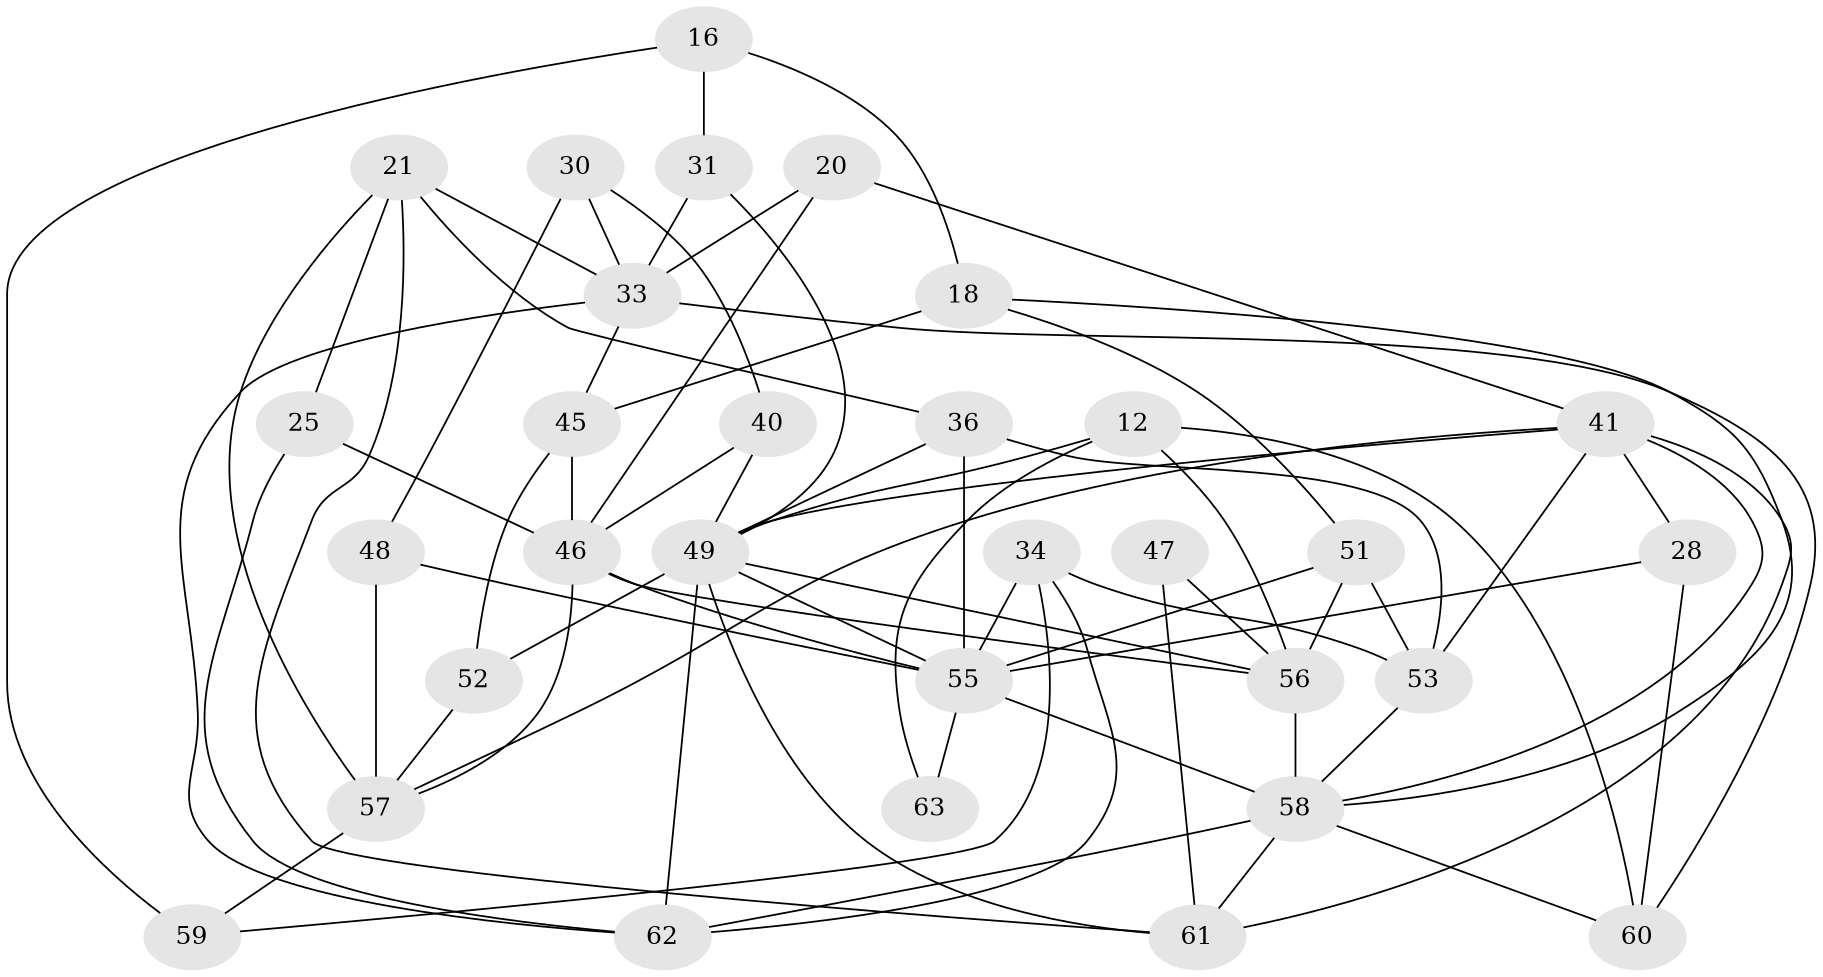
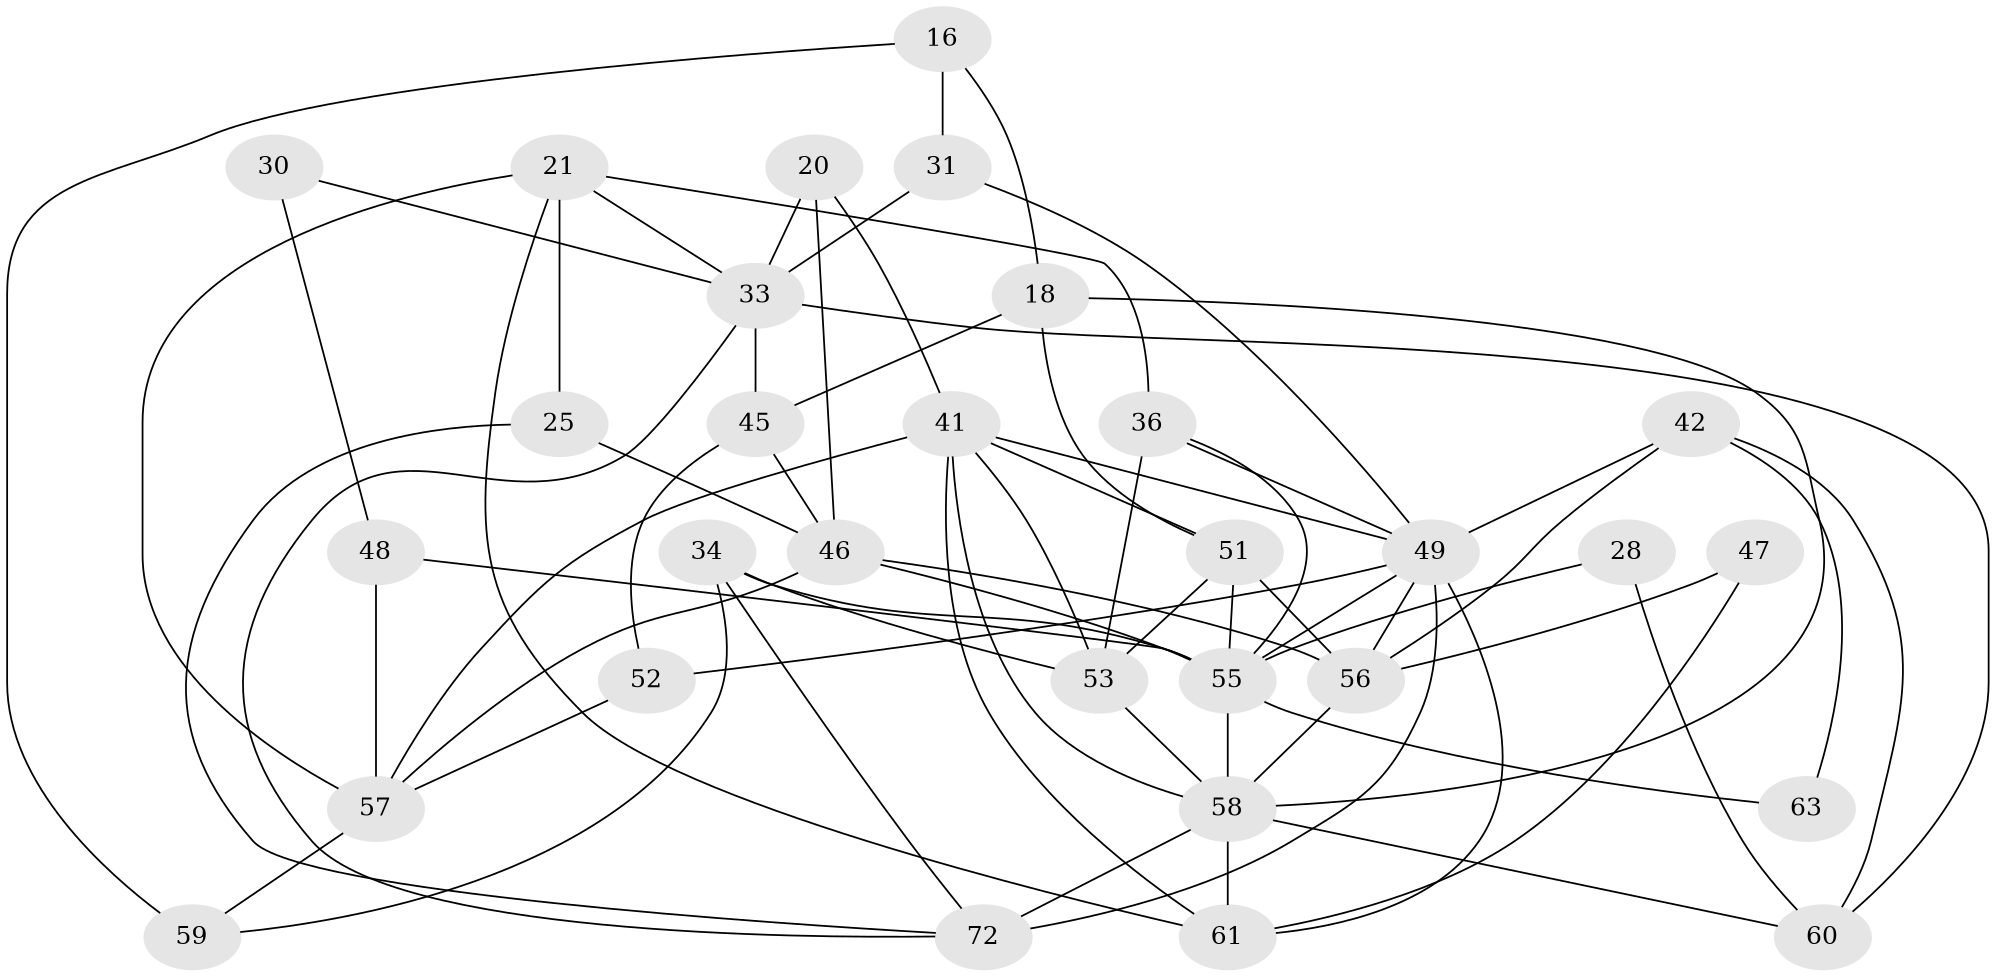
(768, 424) -> none
(1133, 424) -> (1691, 424)
(1647, 488) -> (1093, 488)
(663, 937) -> (984, 937)
